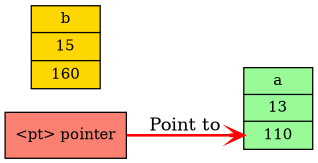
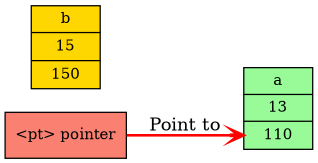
(66, 74) -> (66, 74)
